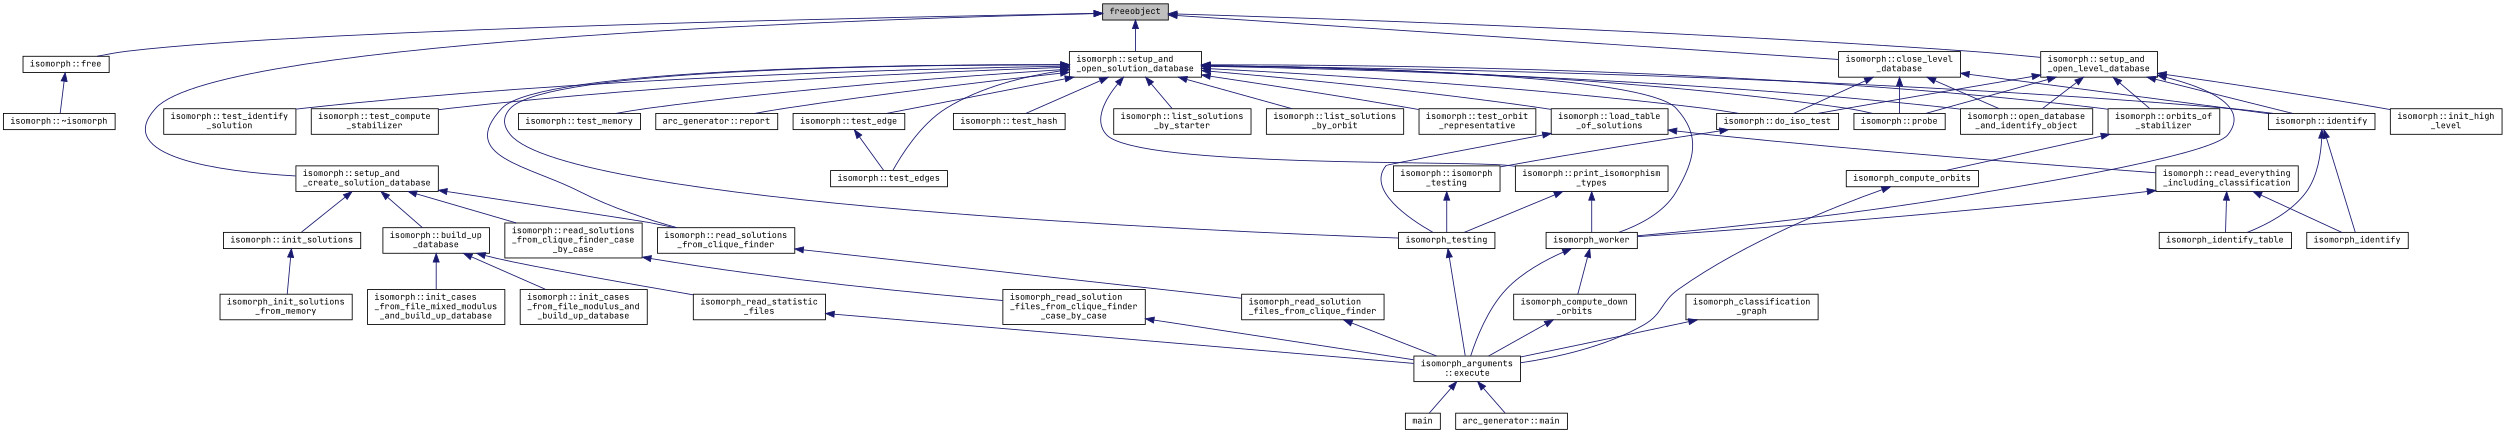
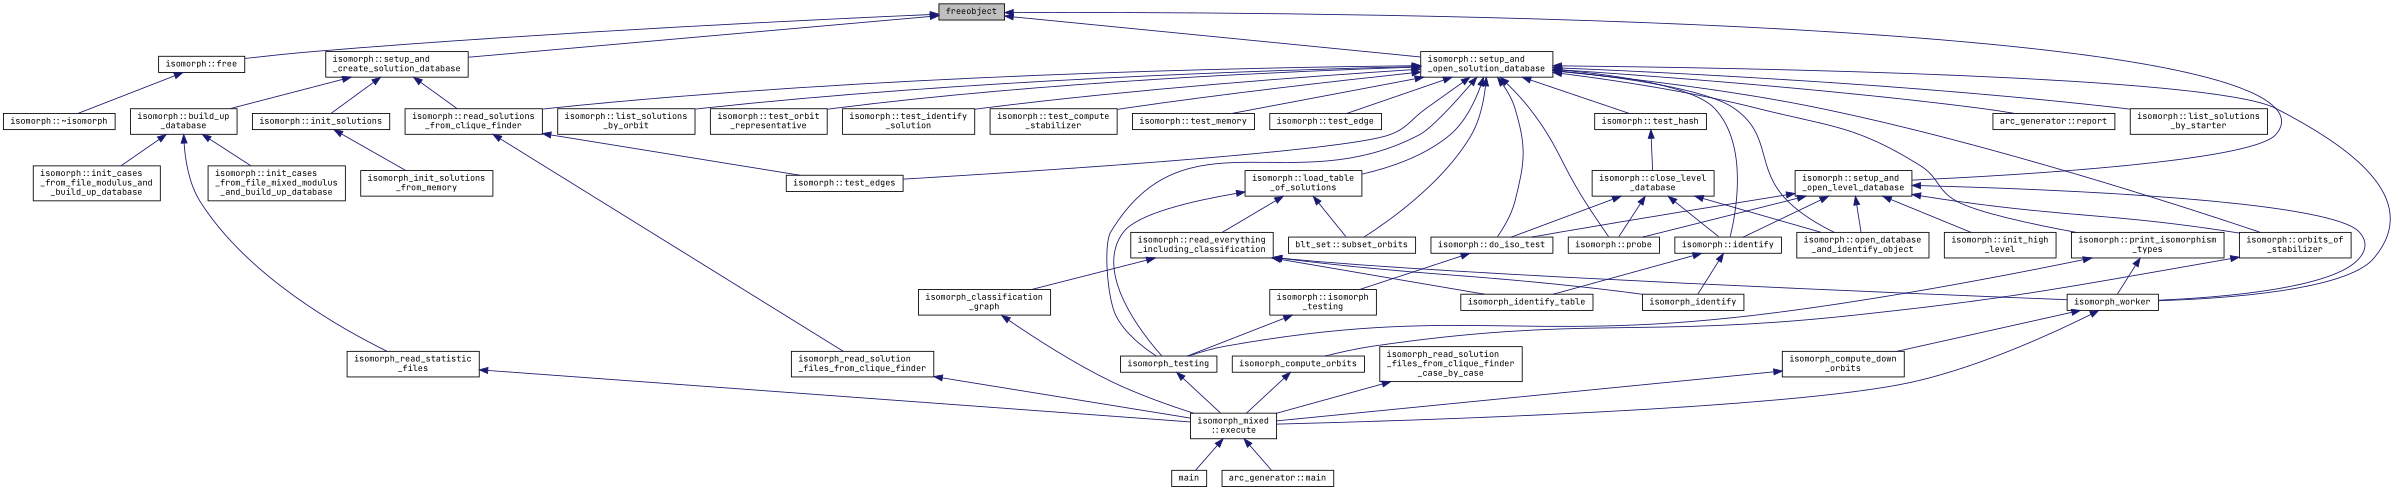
(1508, 38) -> (1652, 154)
(872, 154) -> (675, 155)
(573, 240) -> none
none -> (1352, 245)
none -> (1089, 275)
(1467, 369) -> (1234, 426)
